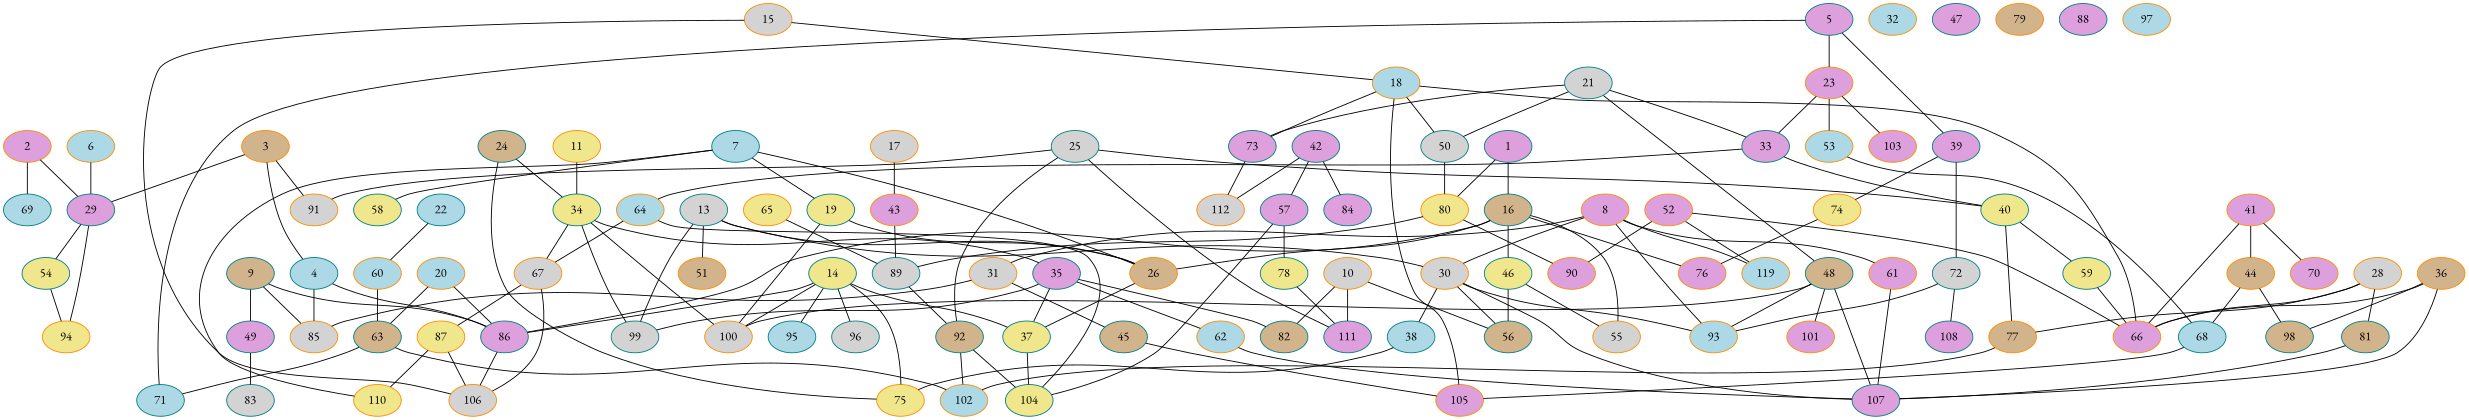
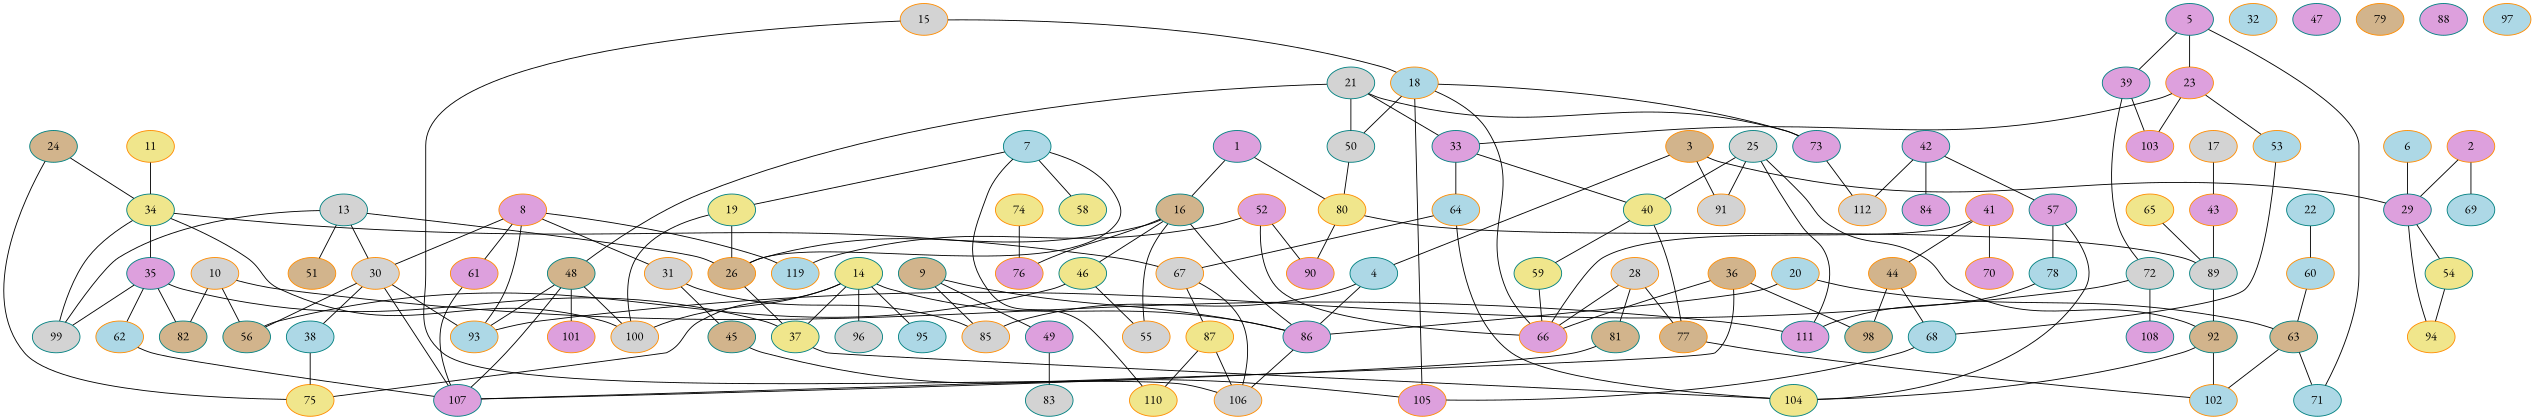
(1897, 178) -> (2138, 114)
(1284, 273) -> (2053, 273)
